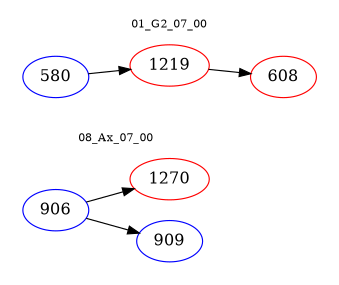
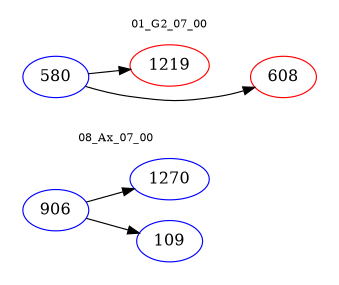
(224, 71) -> (164, 100)
(170, 179) -> (170, 179)
(170, 241) -> (170, 241)
